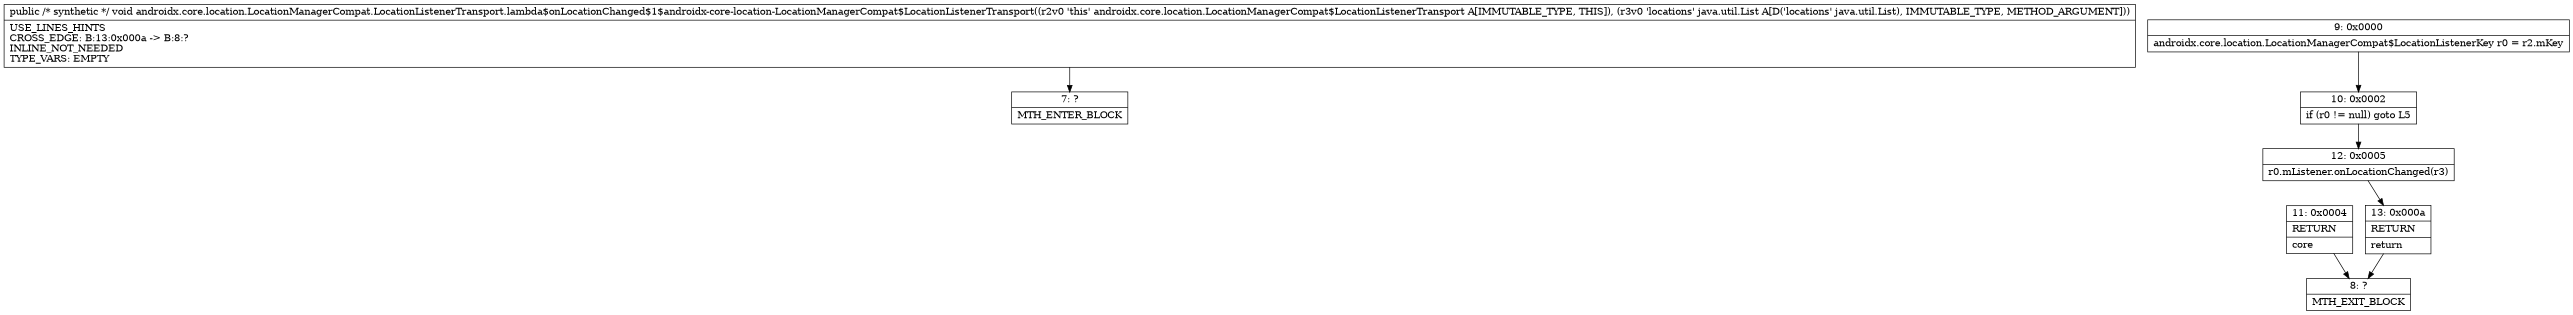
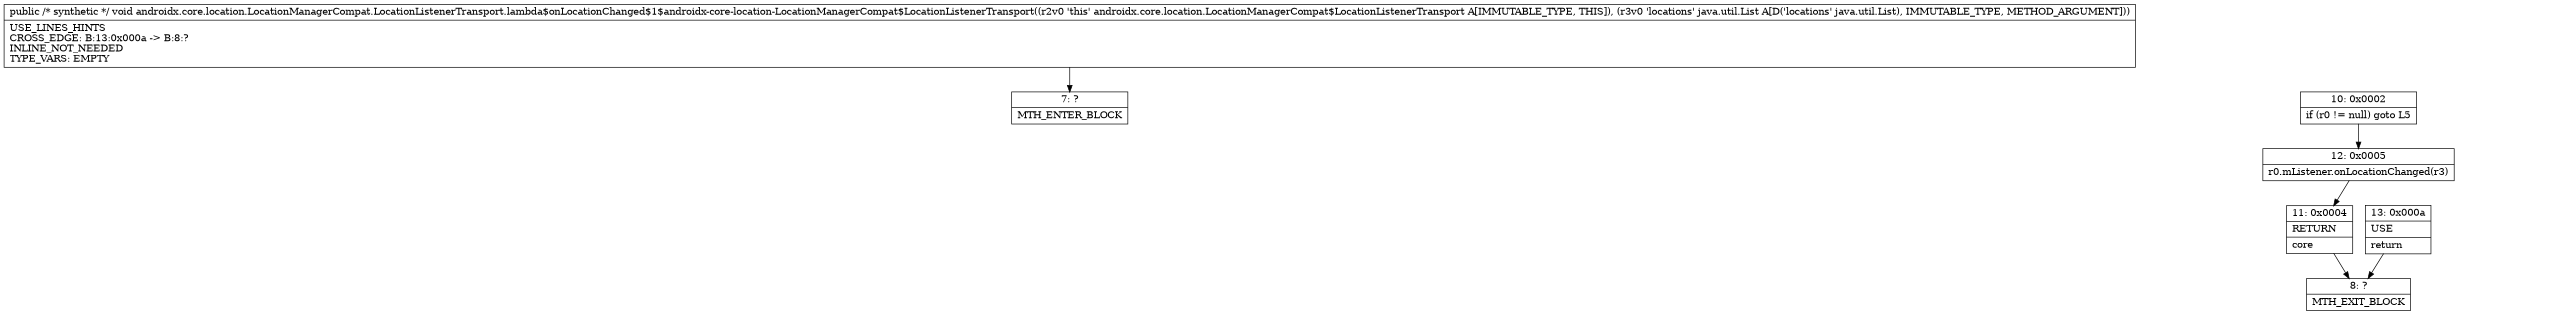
(2359, 36) -> none
(2374, 190) -> (2343, 190)
(2393, 229) -> (2382, 229)
